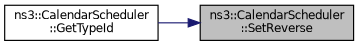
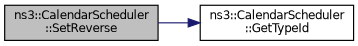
(173, 23) -> (173, 23)
